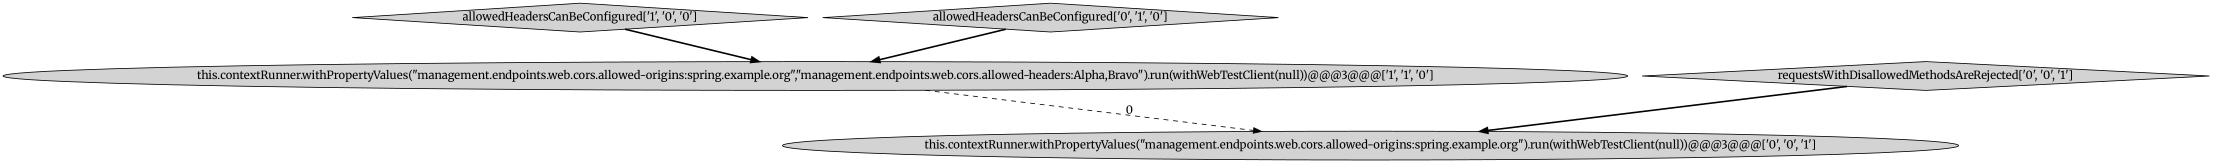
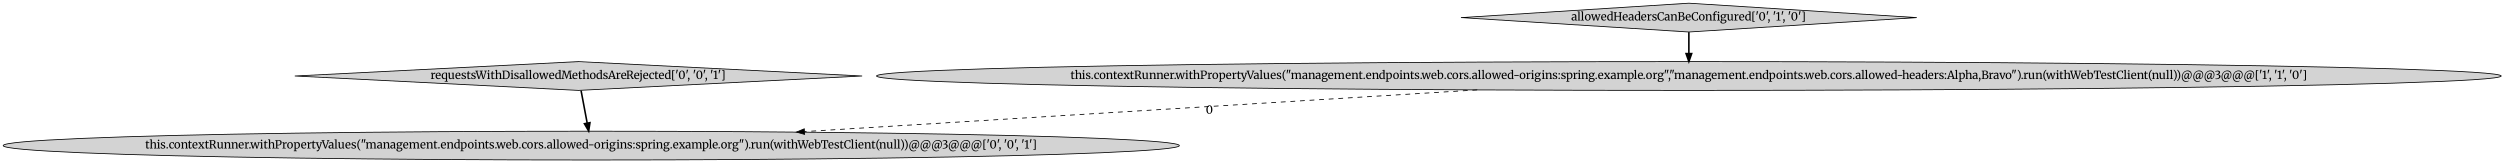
(580, 18) -> none
